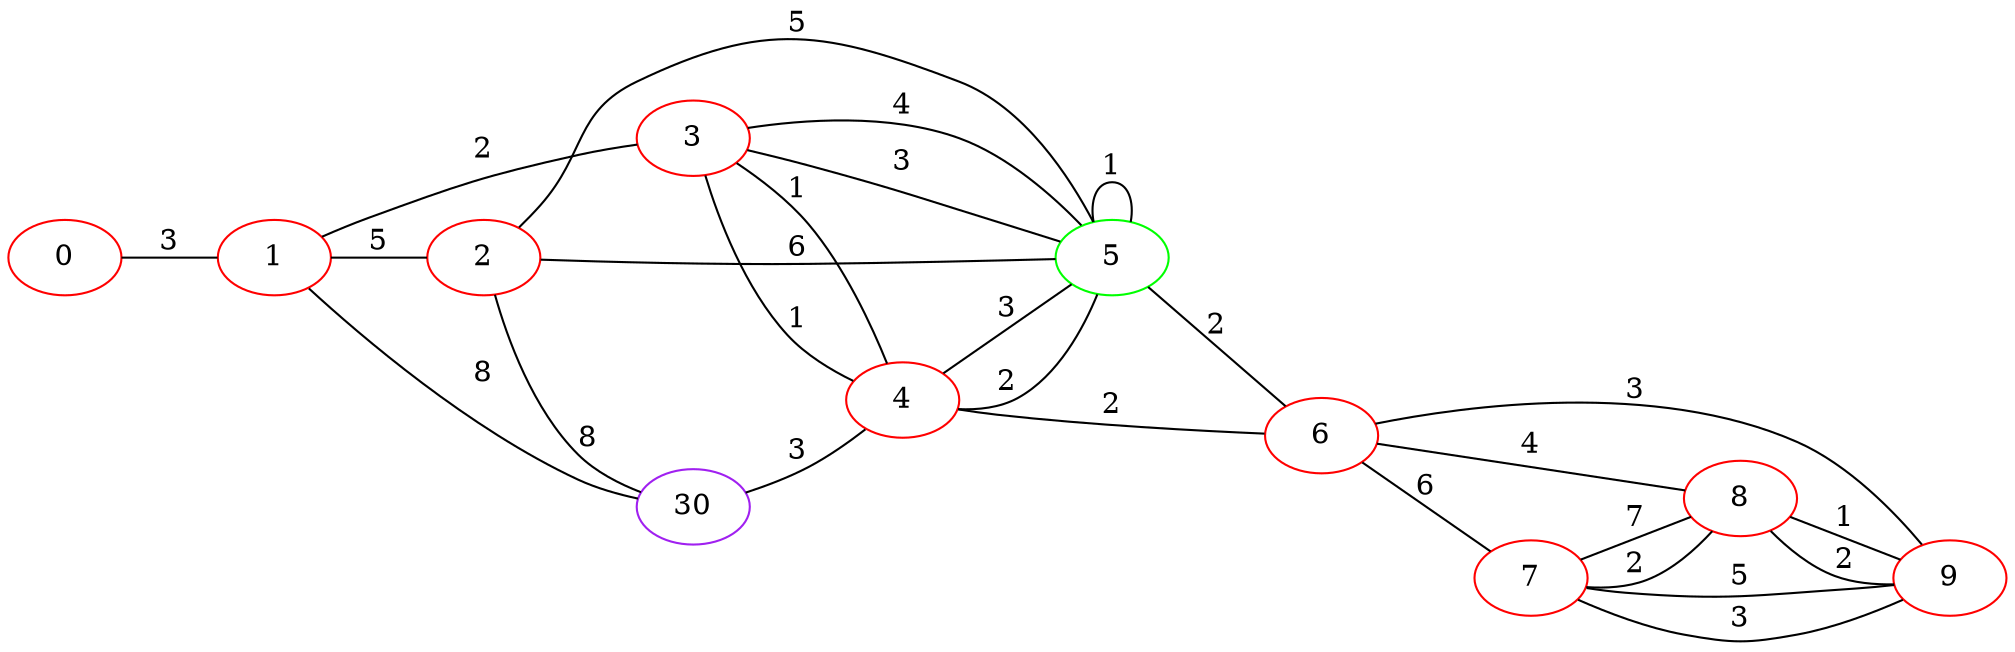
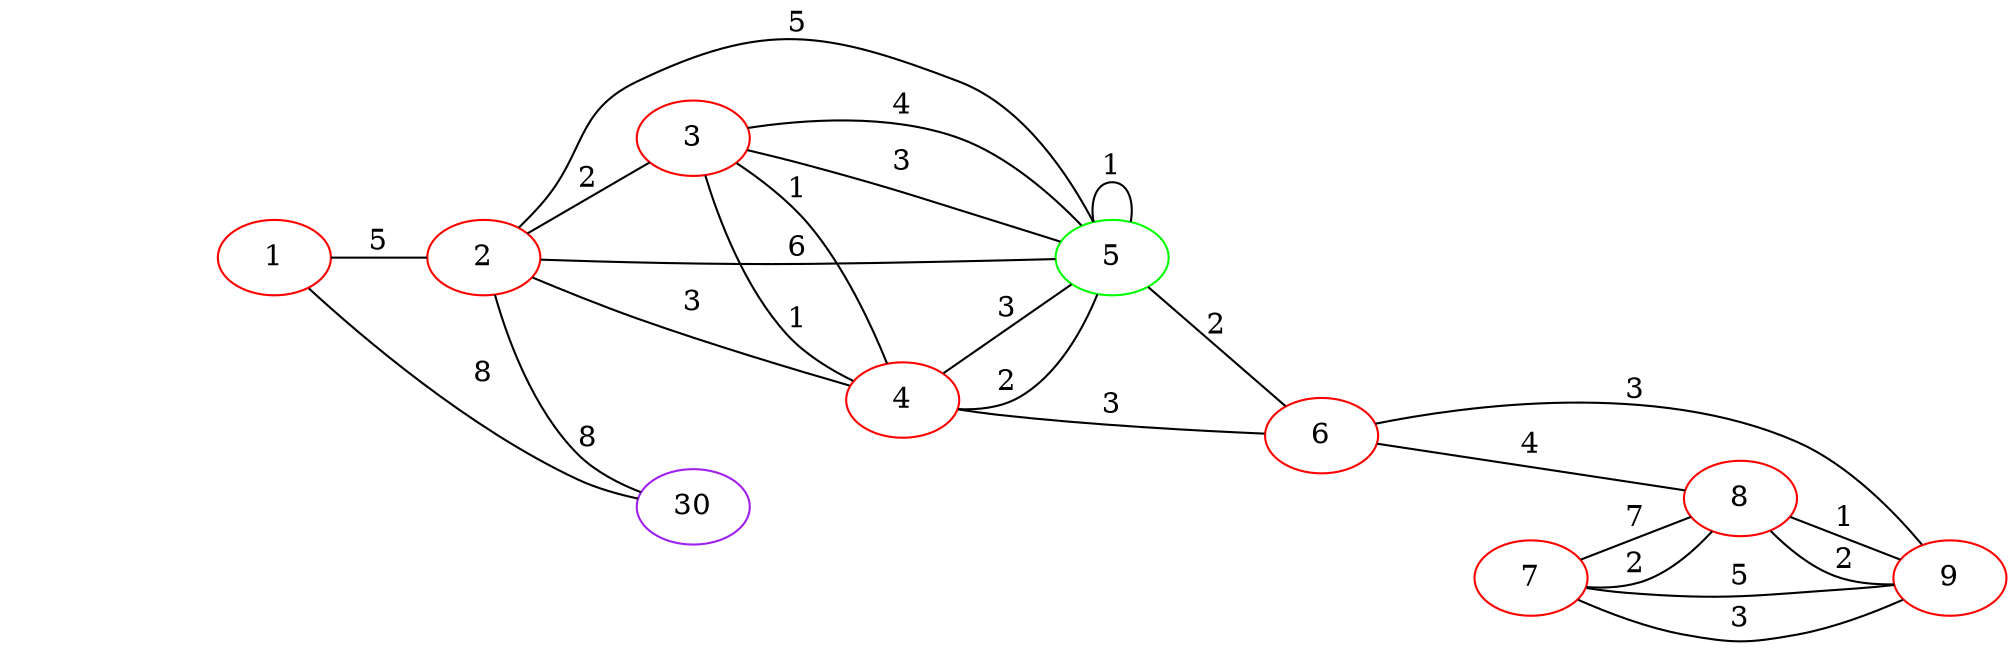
(477, 180) -> (589, 198)
(65, 258) -> none
(1112, 405) -> (1112, 405)
(809, 467) -> (689, 336)
(1426, 507) -> none
